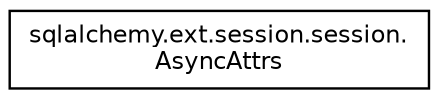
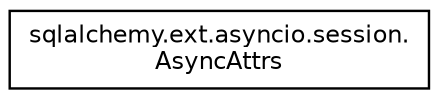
(219, 50) -> (219, 50)
